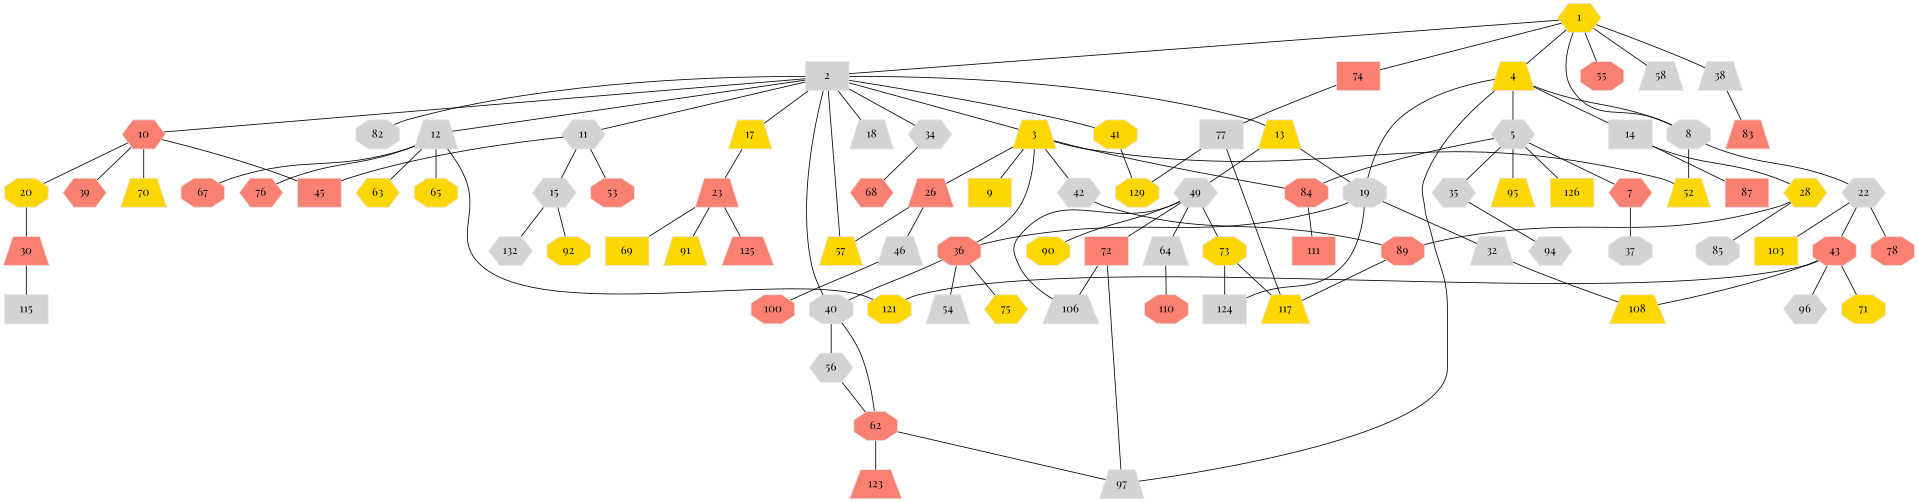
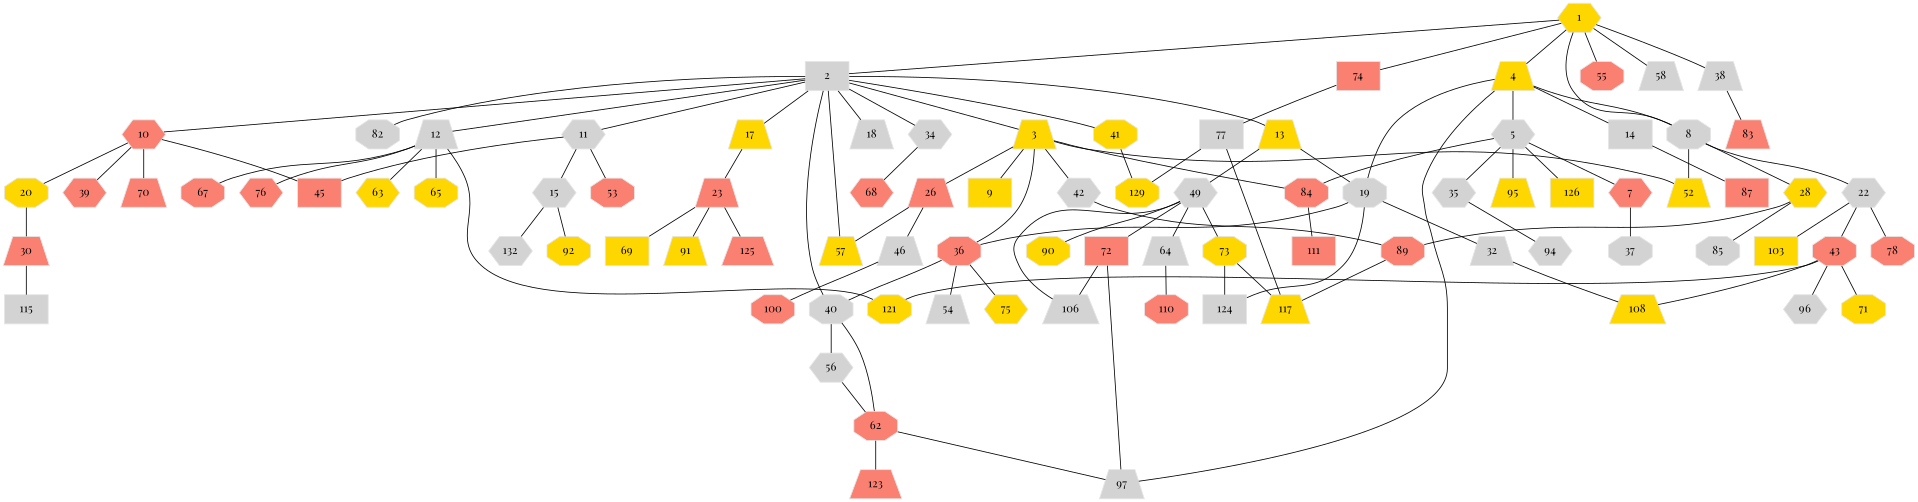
(1721, 164) -> (1748, 164)
(144, 193) -> (144, 193)
